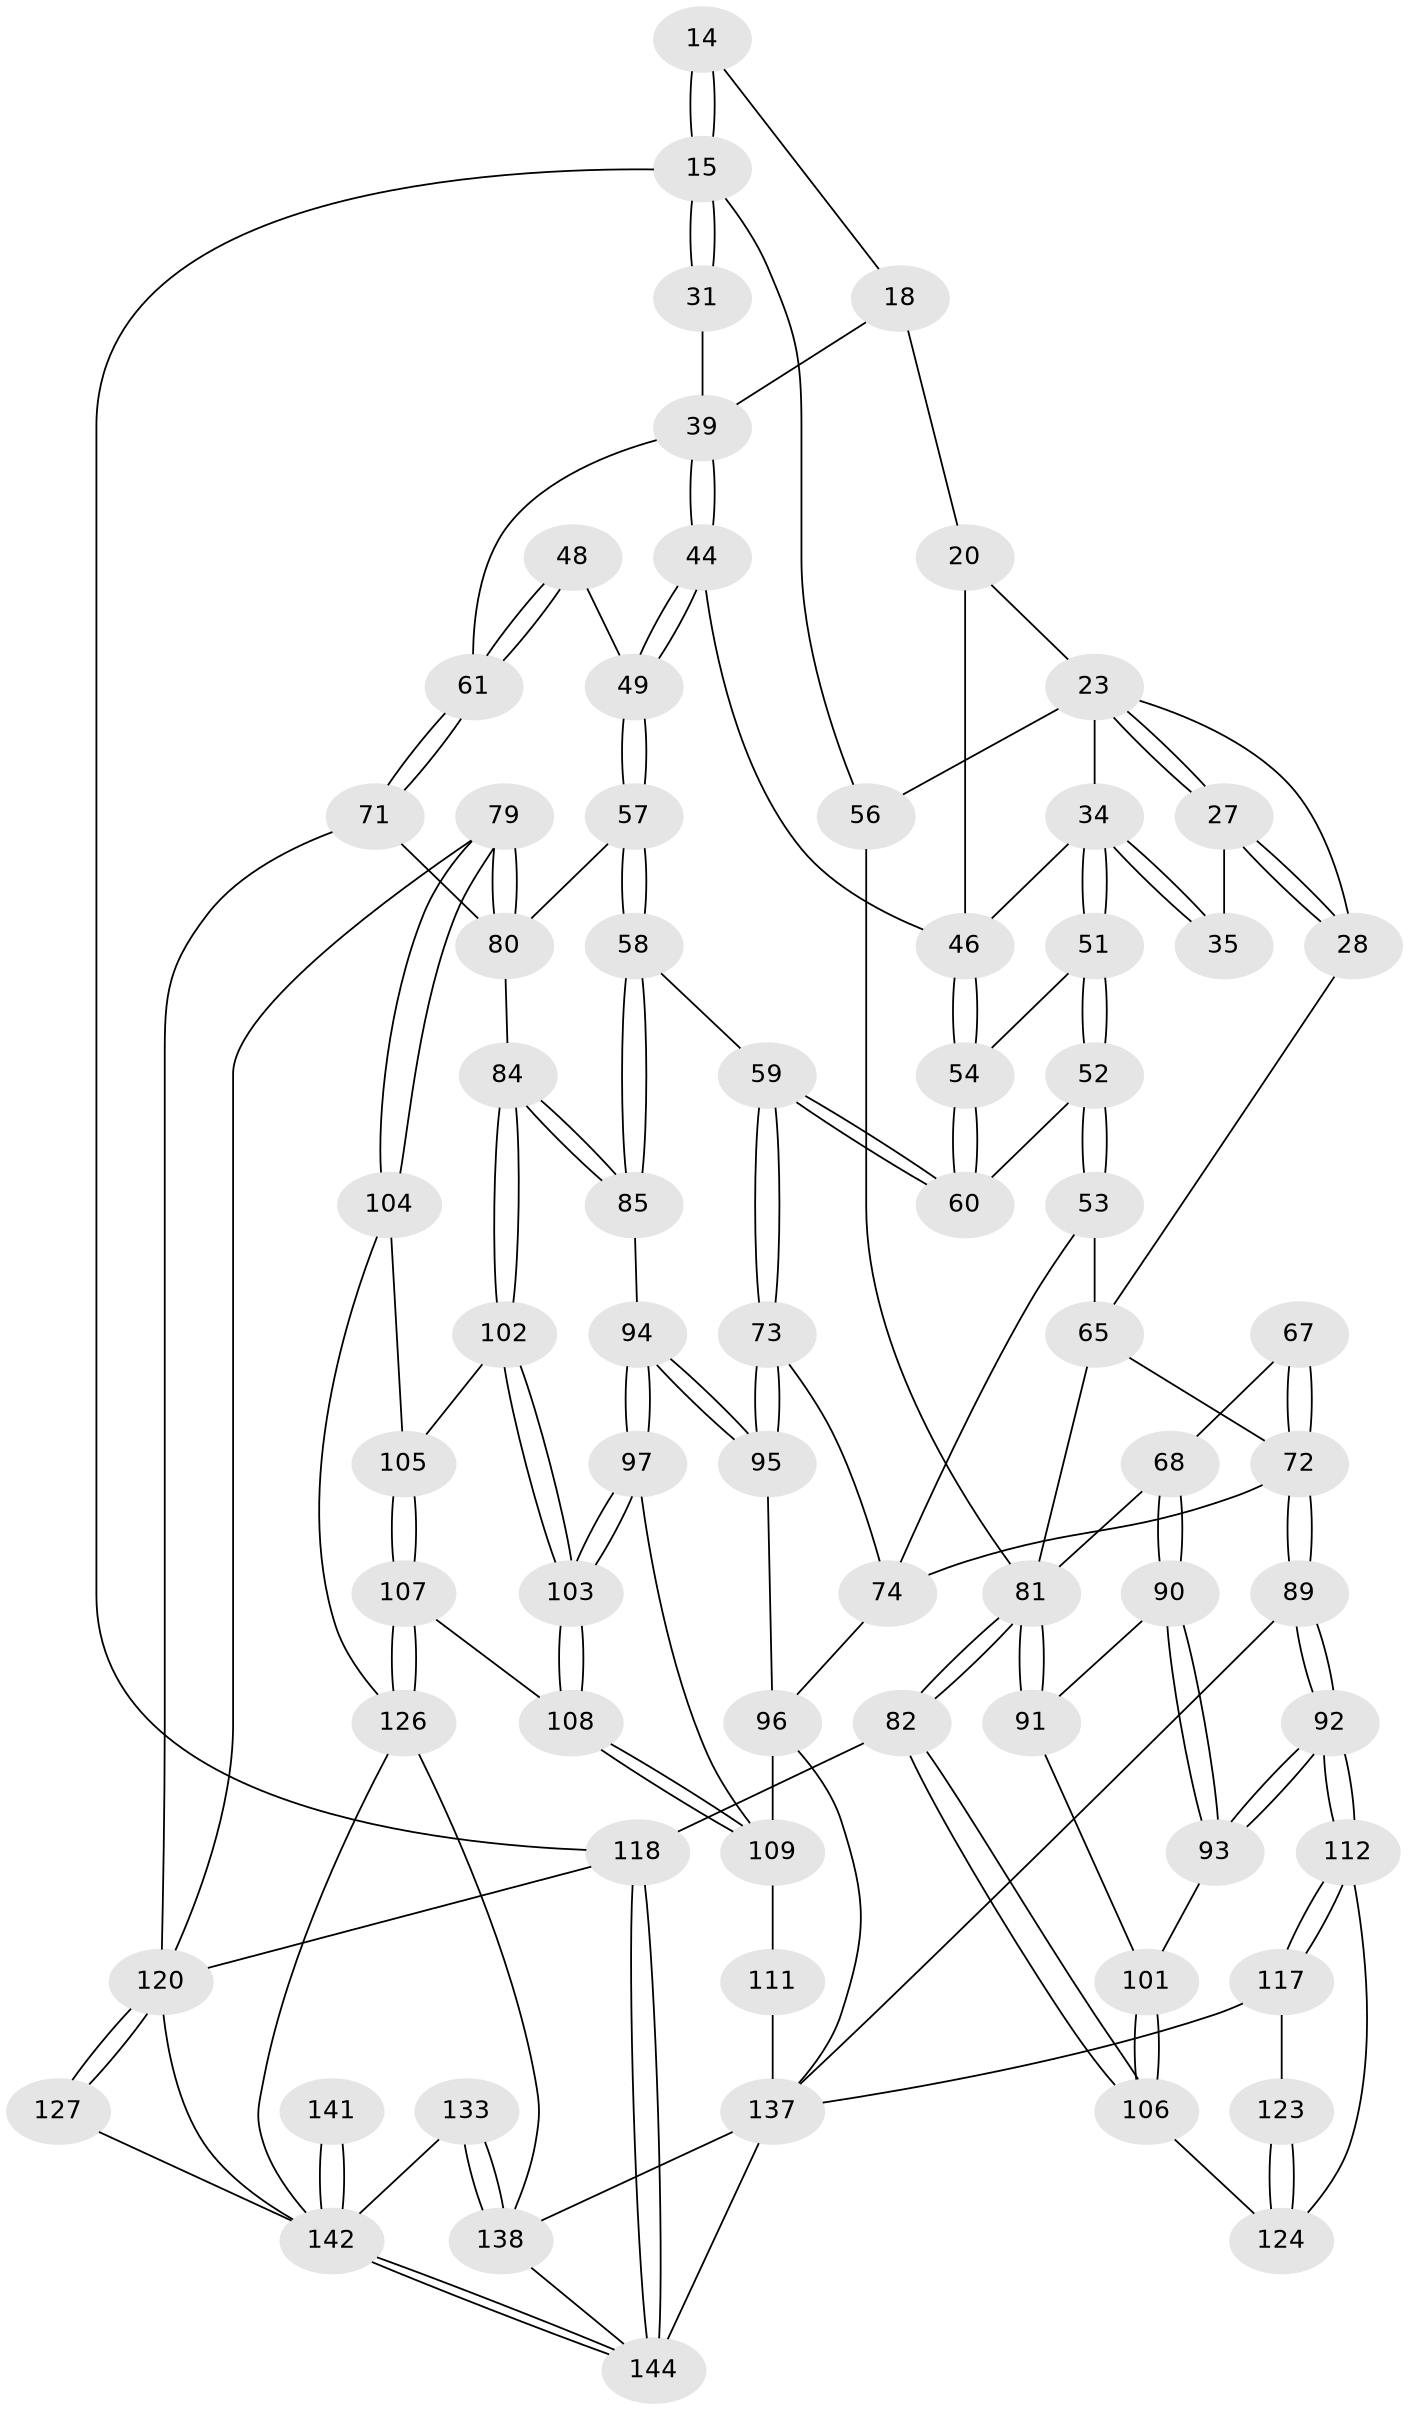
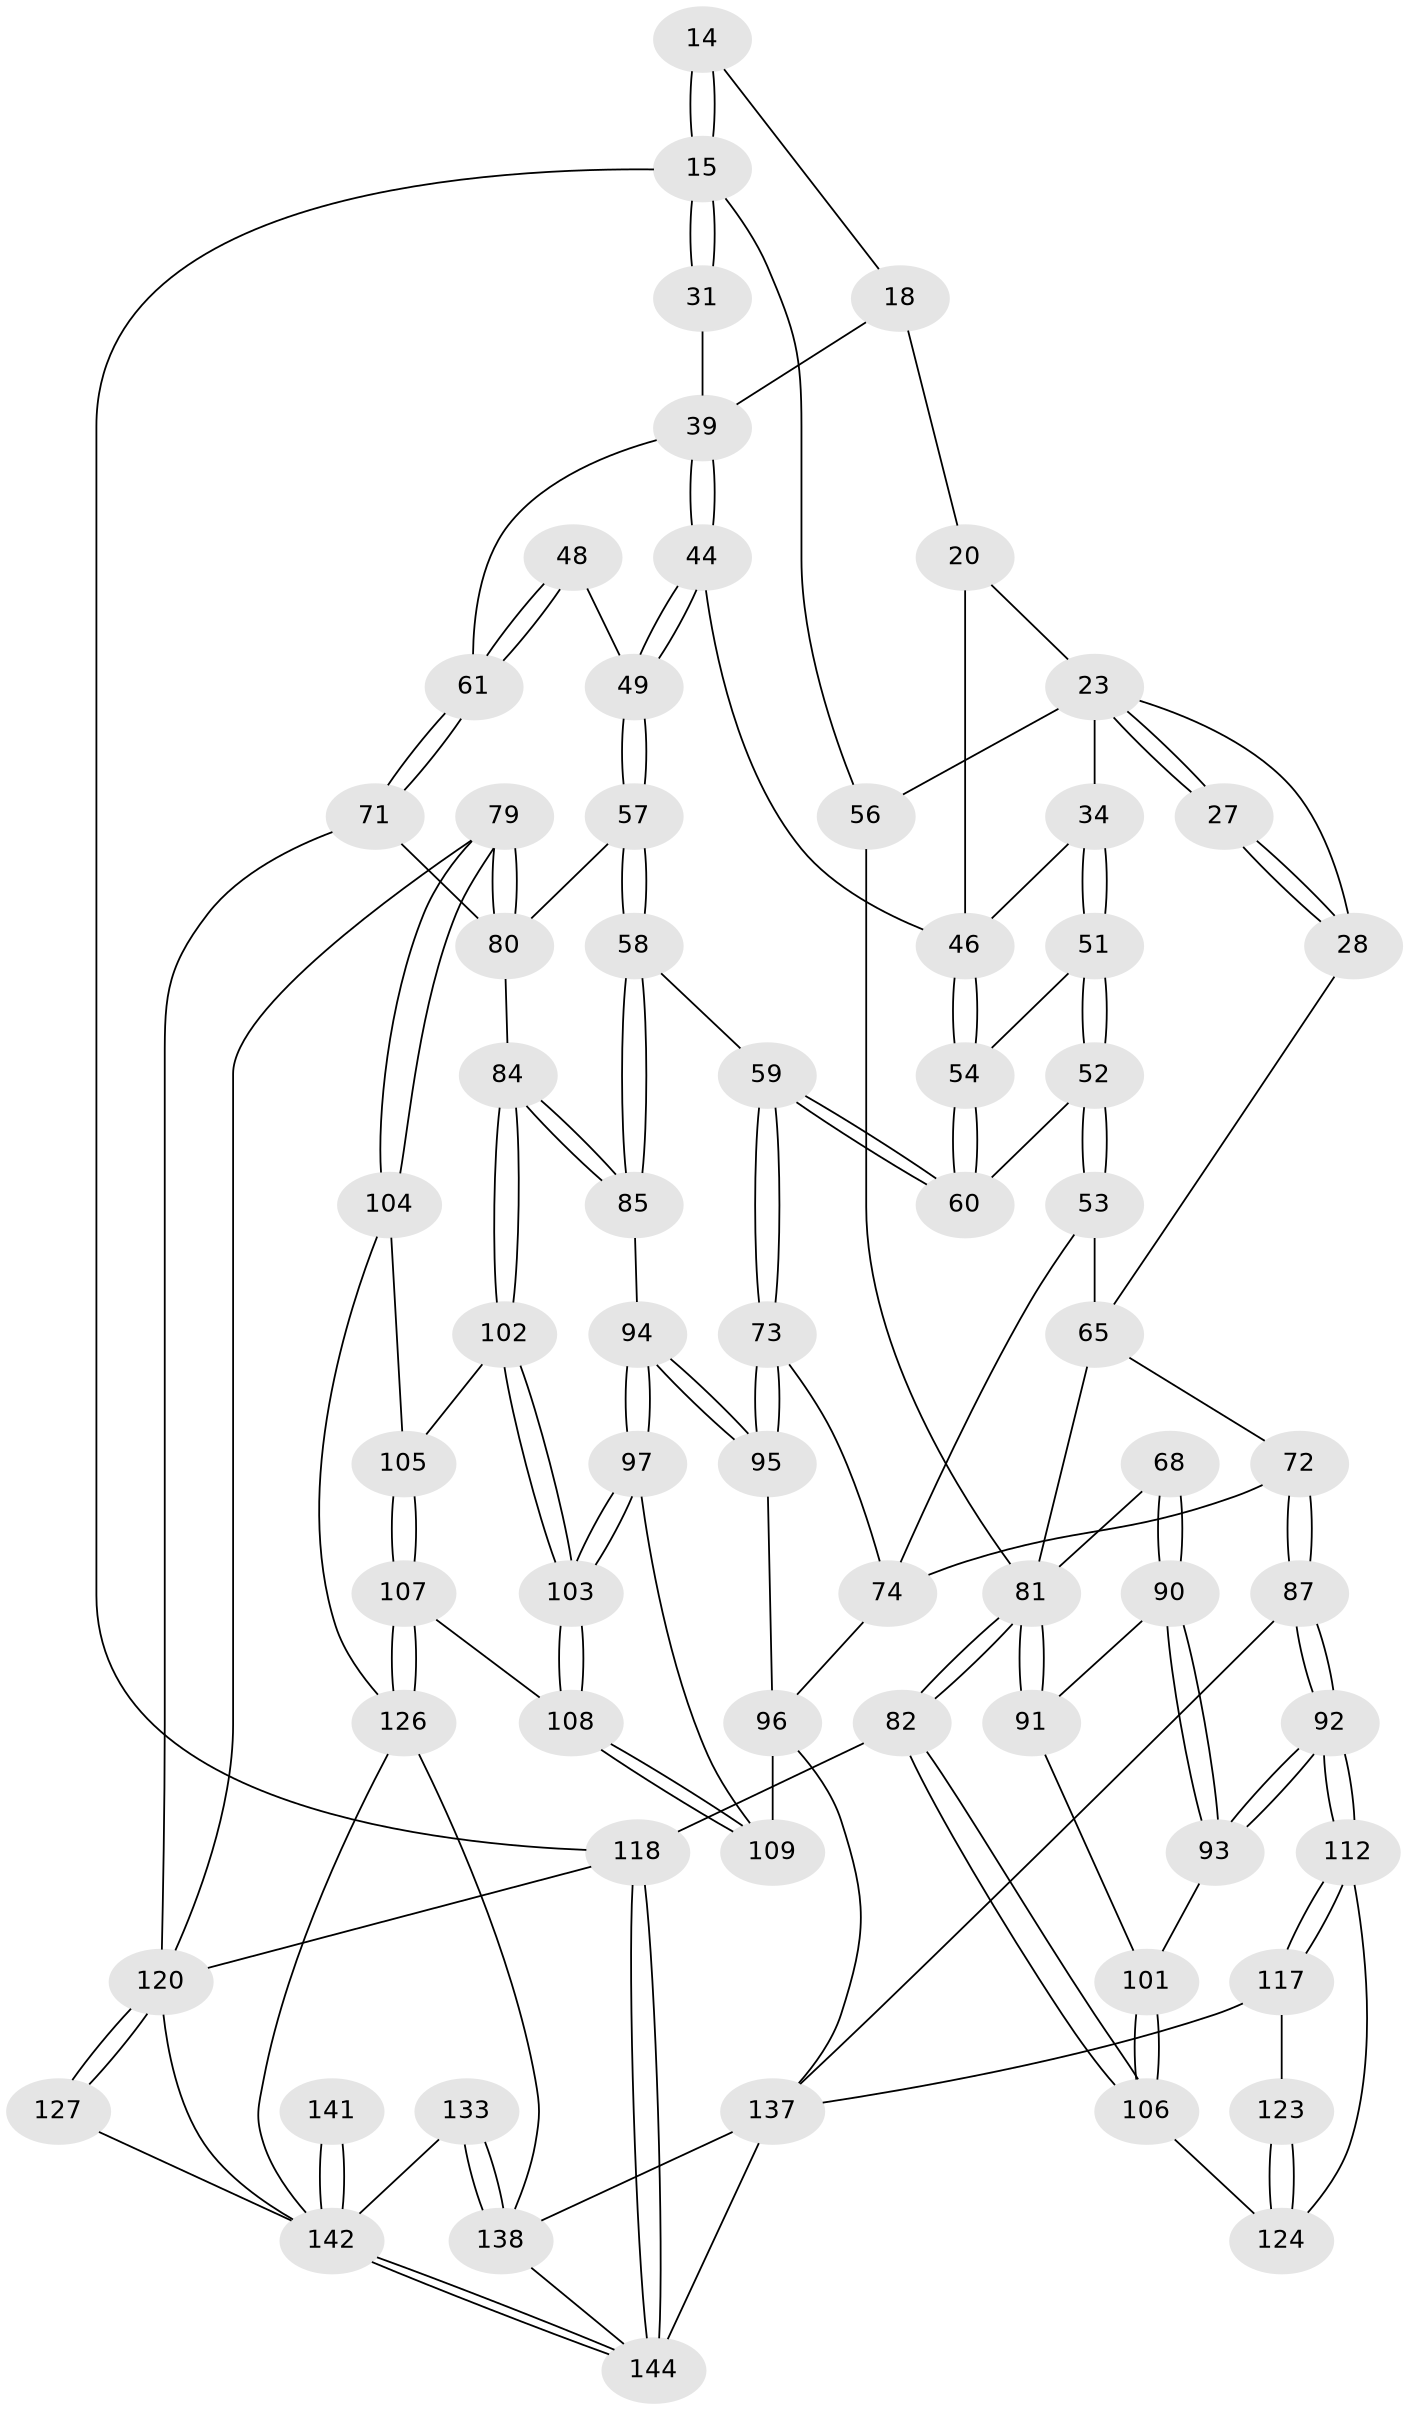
(1224, 946) -> none
(1300, 1335) -> none
(1300, 1594) -> (1300, 1594)
(773, 1982) -> none
